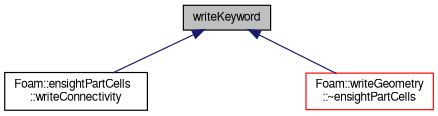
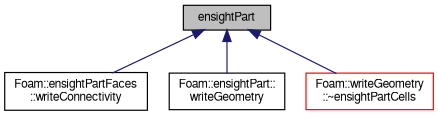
(227, 18) -> (227, 18)
(76, 91) -> (76, 91)
none -> (227, 91)
